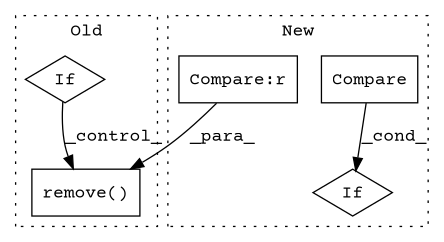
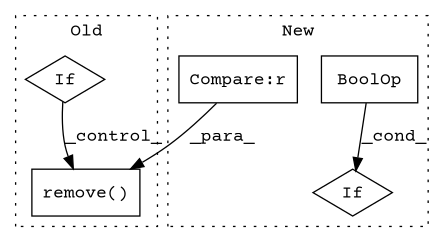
(370, 79) -> (370, 79)
